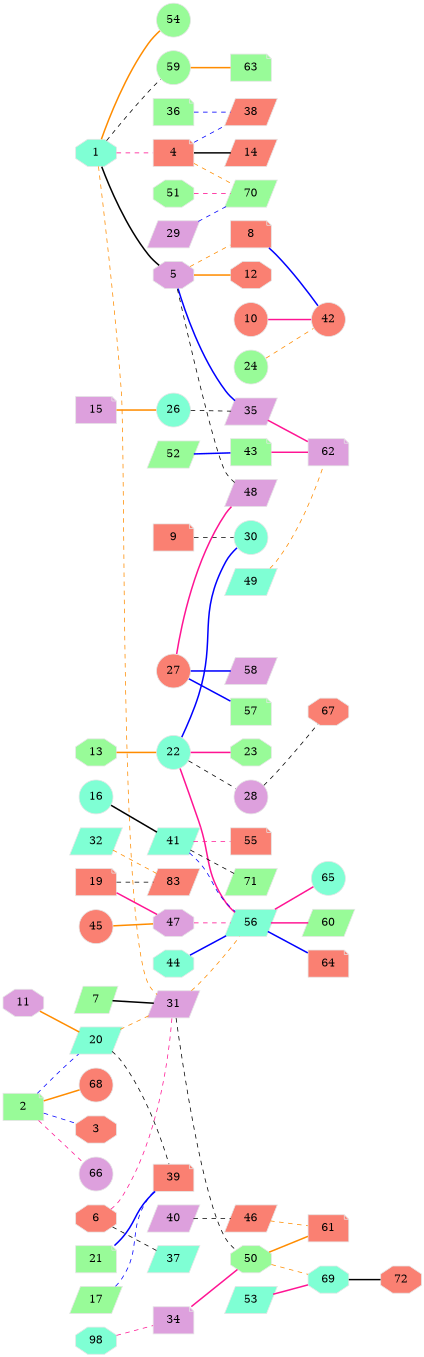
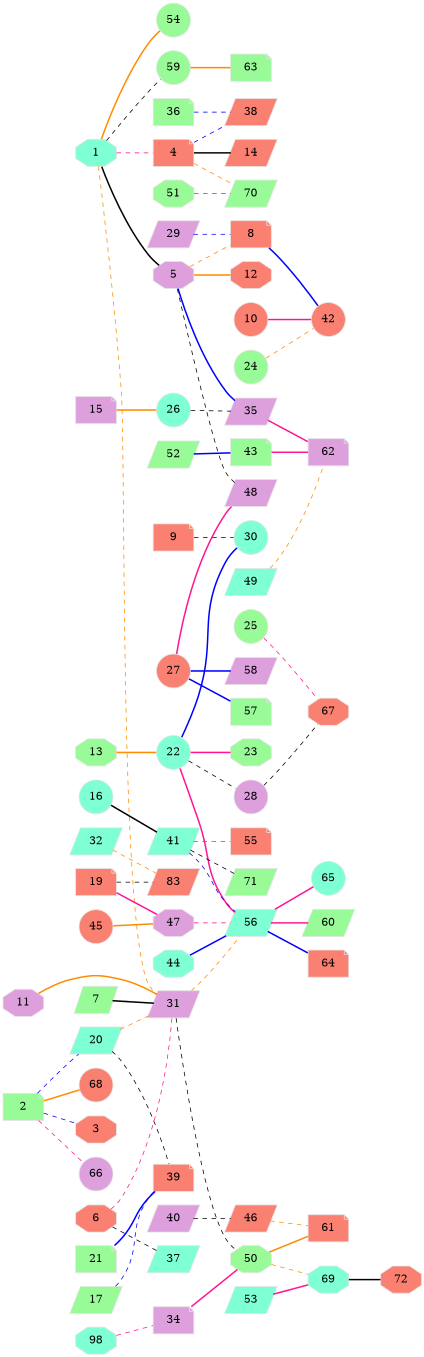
(212, 214) -> (212, 234)
none -> (251, 626)
(60, 1022) -> (98, 976)
